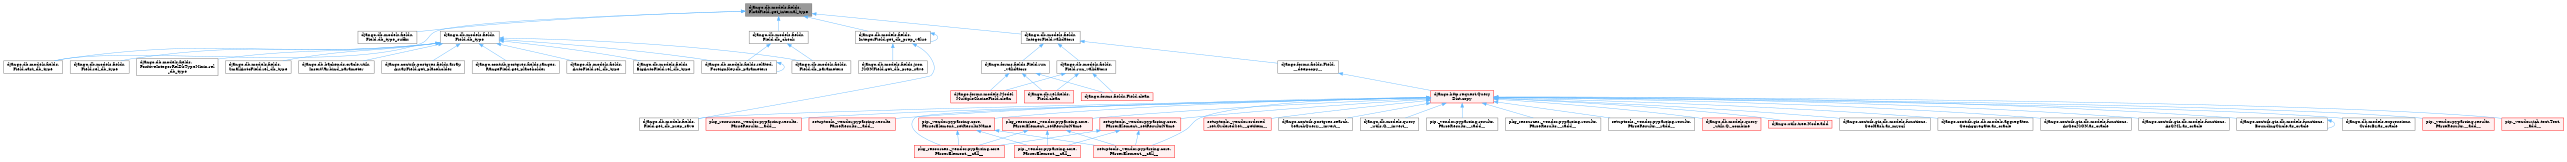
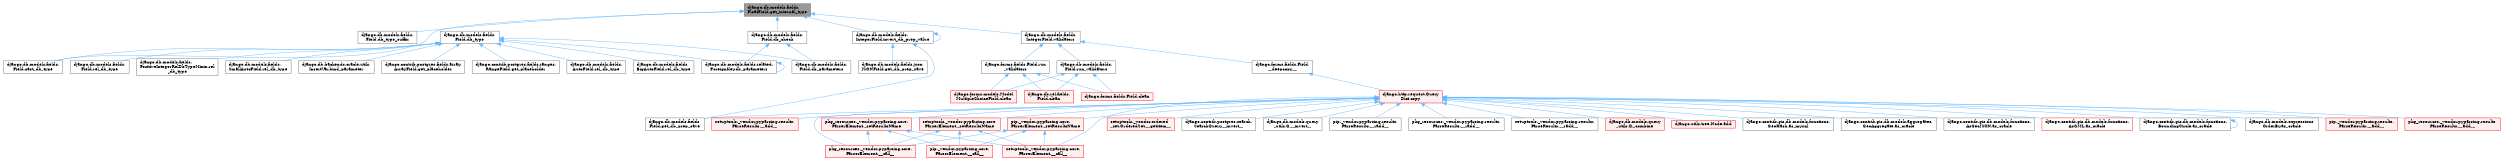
(893, 37) -> (893, 37)
(2184, 124) -> (2087, 124)
(2533, 124) -> none
